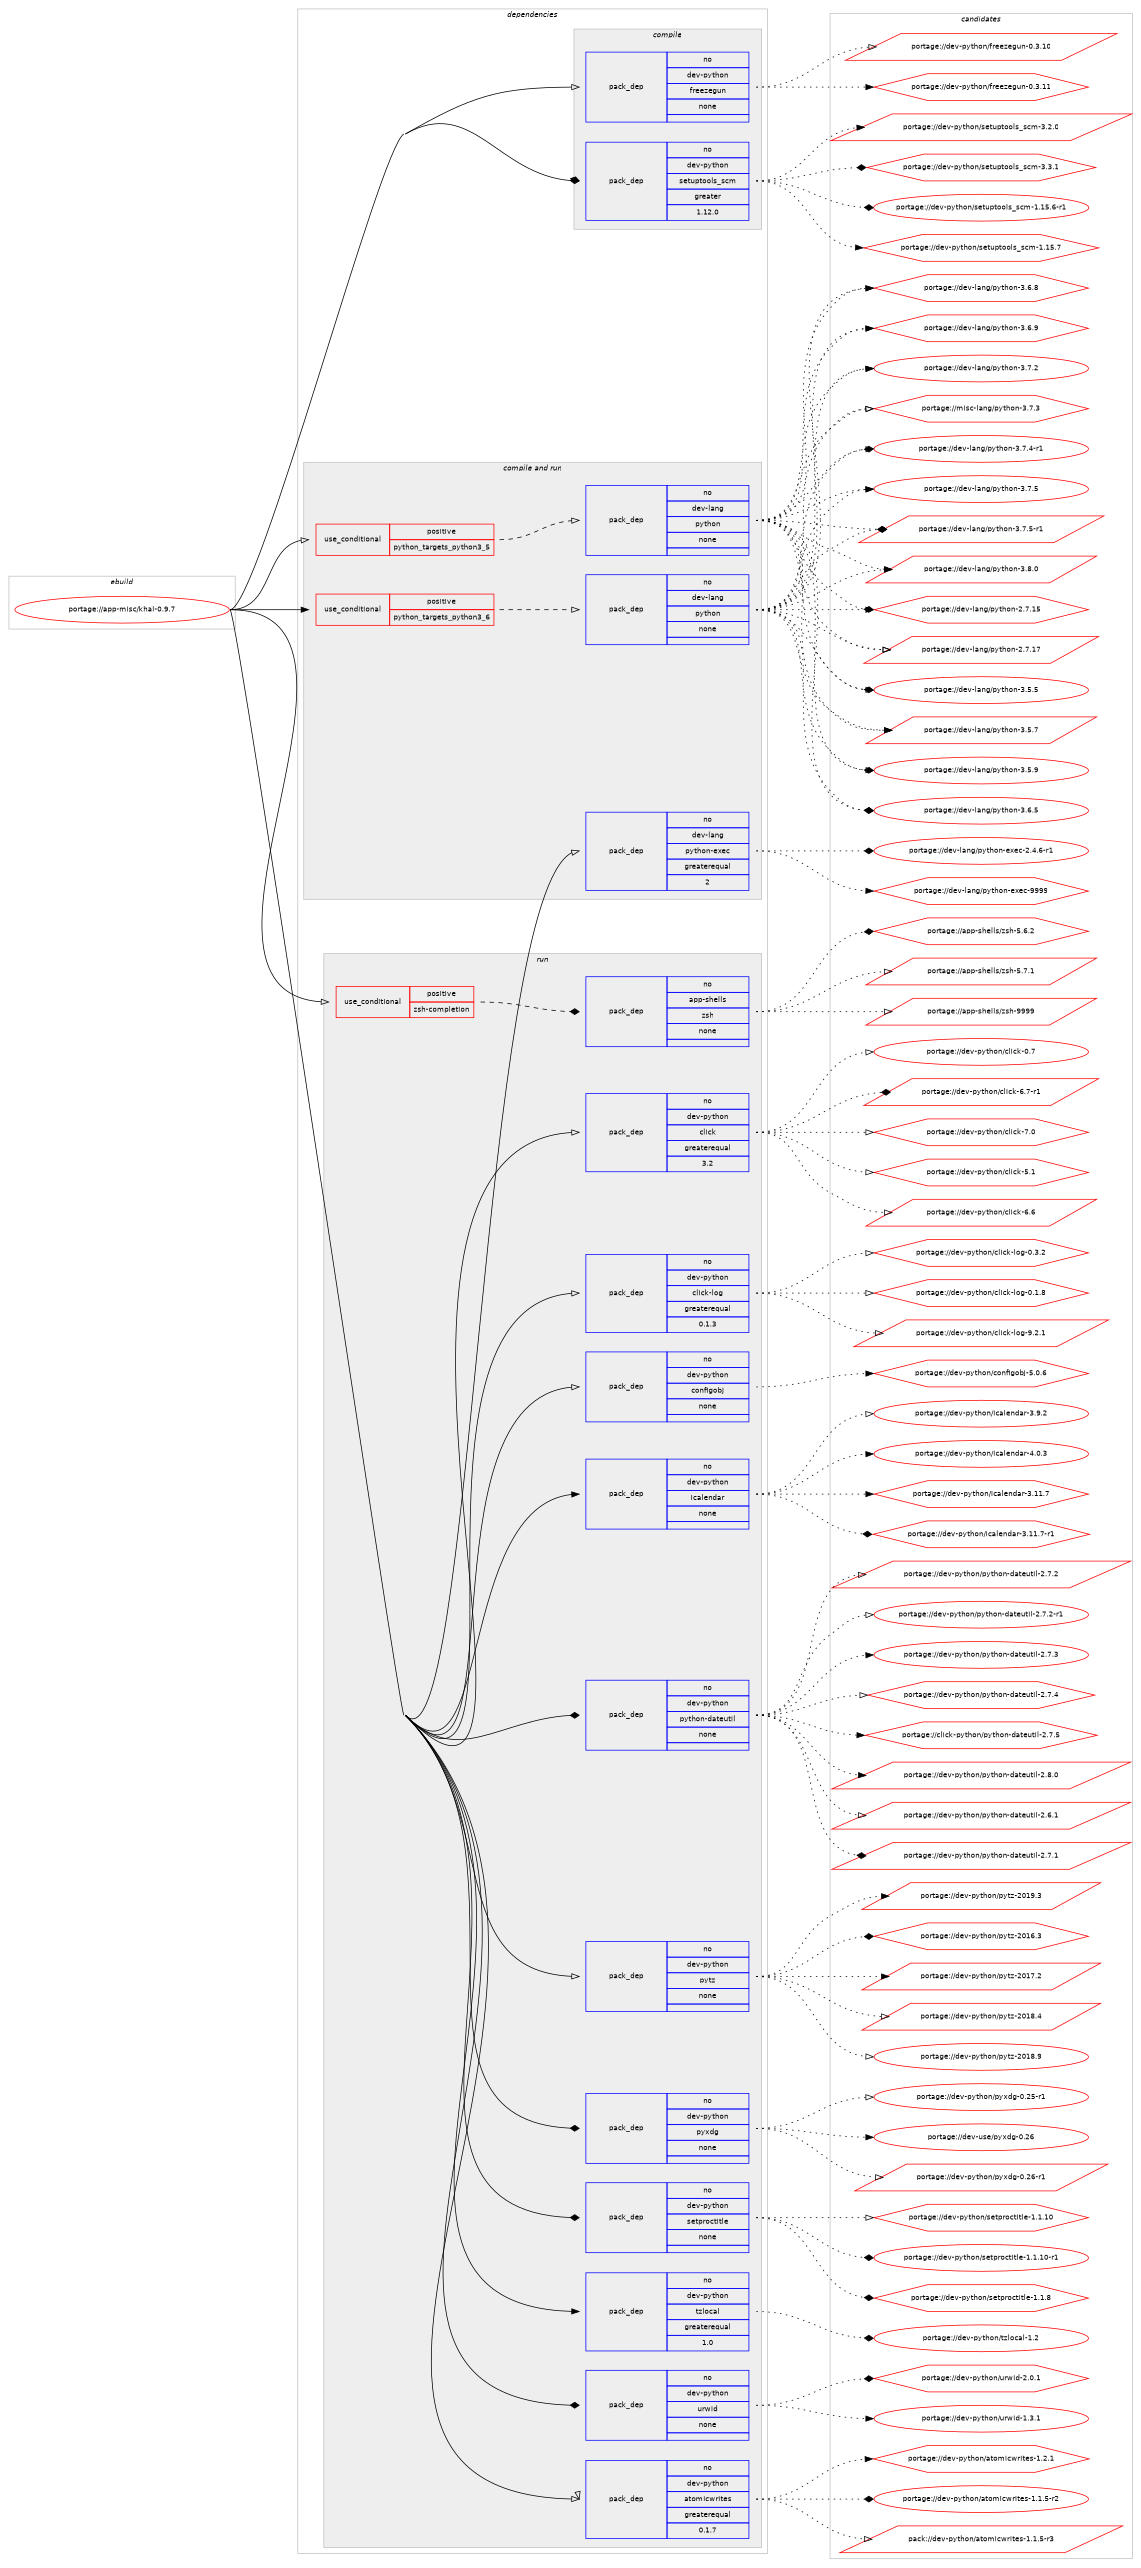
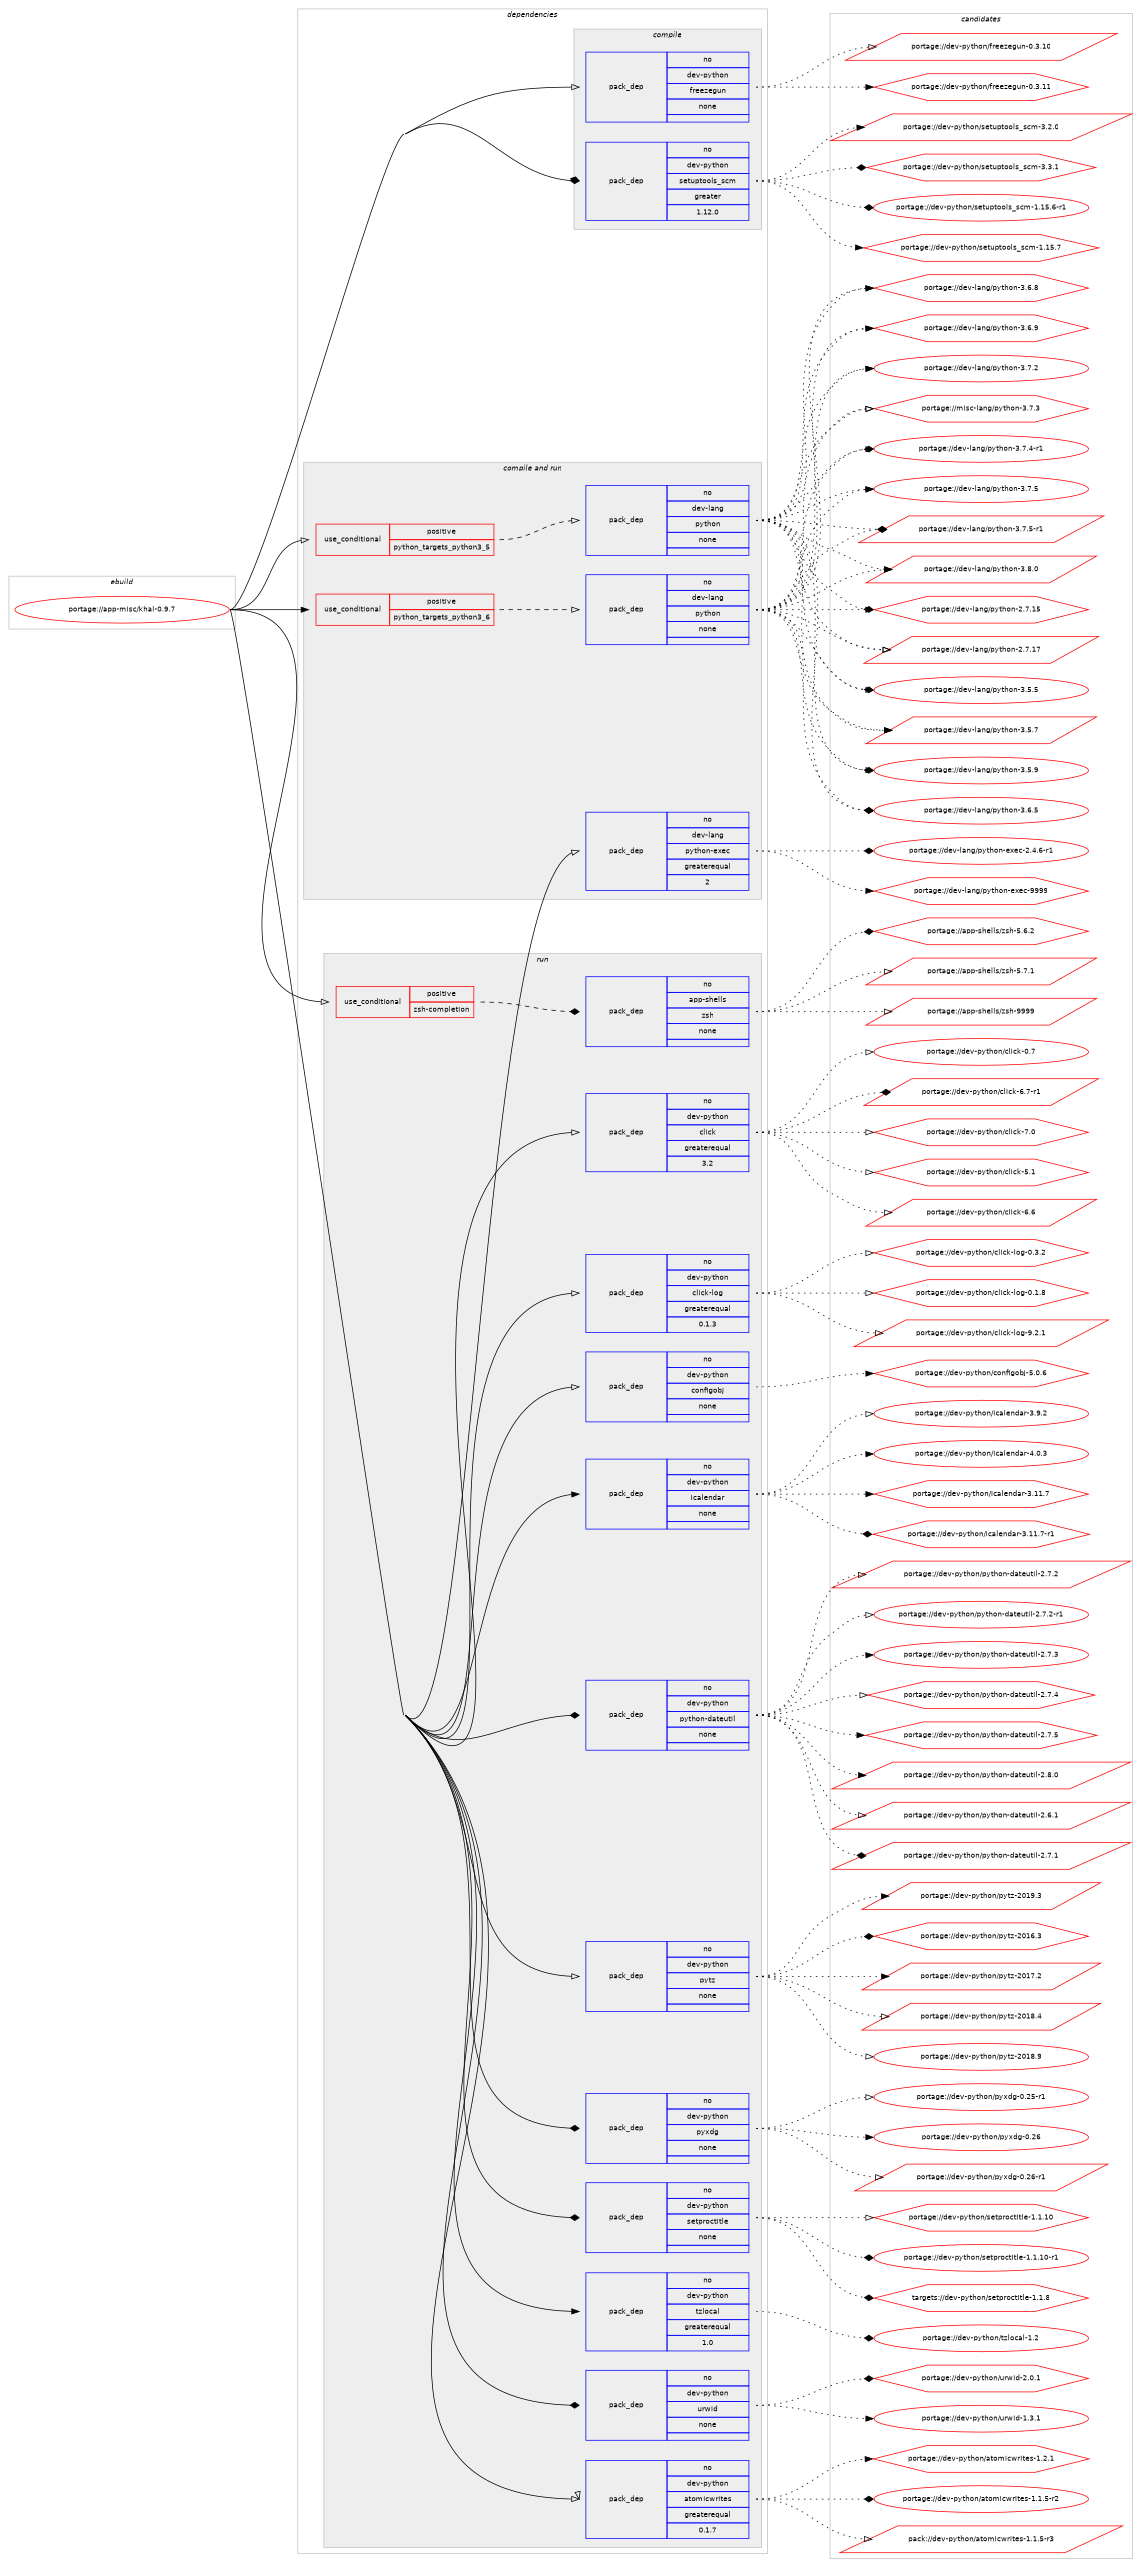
(981, 1735) -> (981, 1735)
(981, 2137) -> (981, 2137)
(981, 2298) -> (981, 2298)
